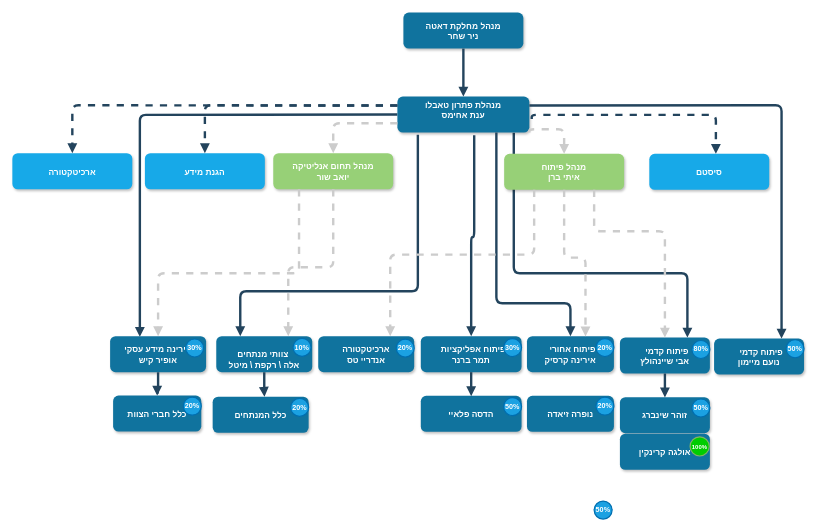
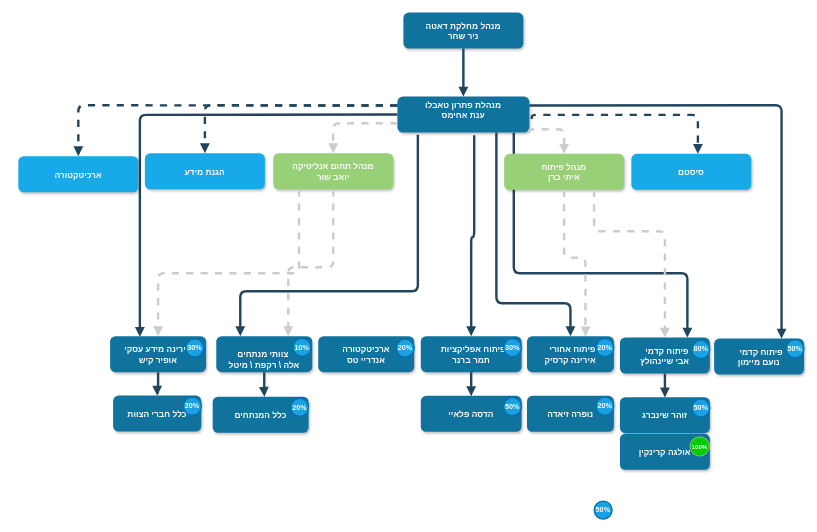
(72, 171) -> (78, 174)
(710, 172) -> (692, 172)
(419, 255) -> none
